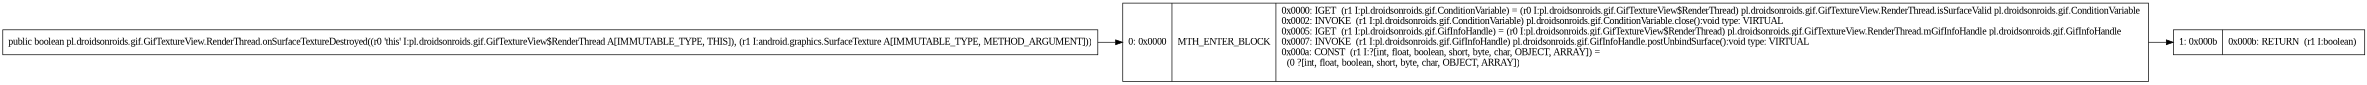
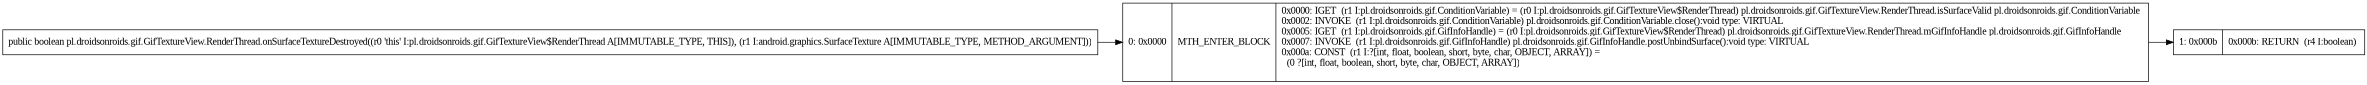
(2294, 42) -> (2294, 42)
